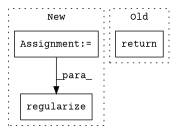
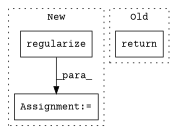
(56, 72) -> (56, 72)
